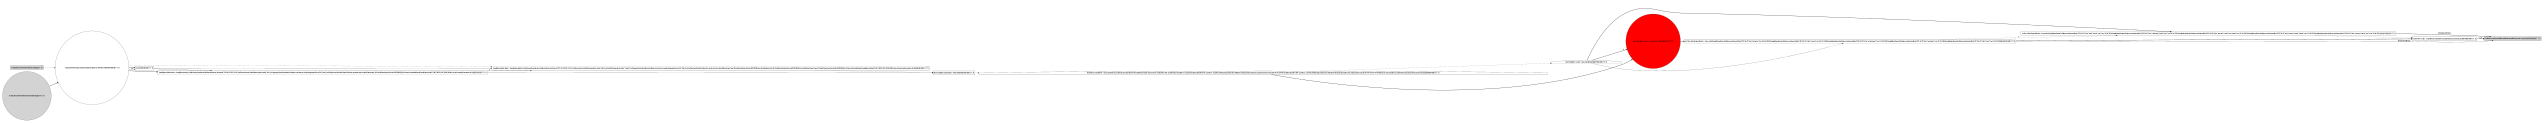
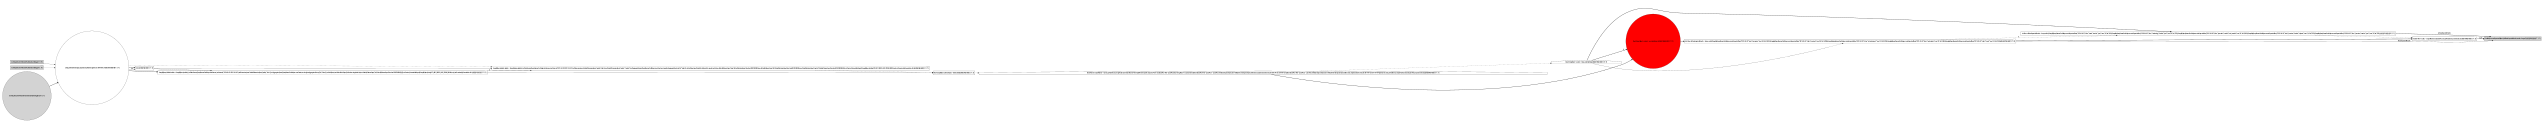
none -> (27, 62)
